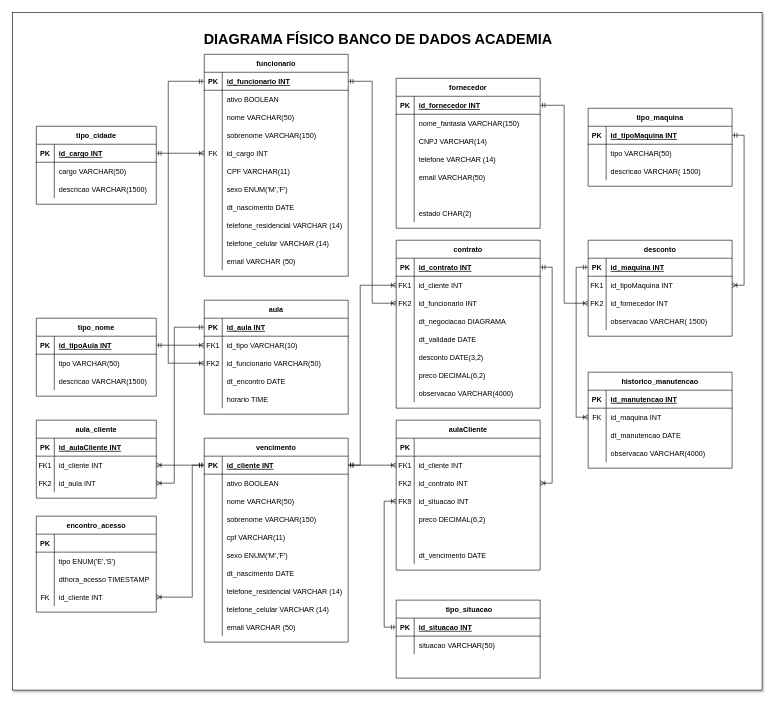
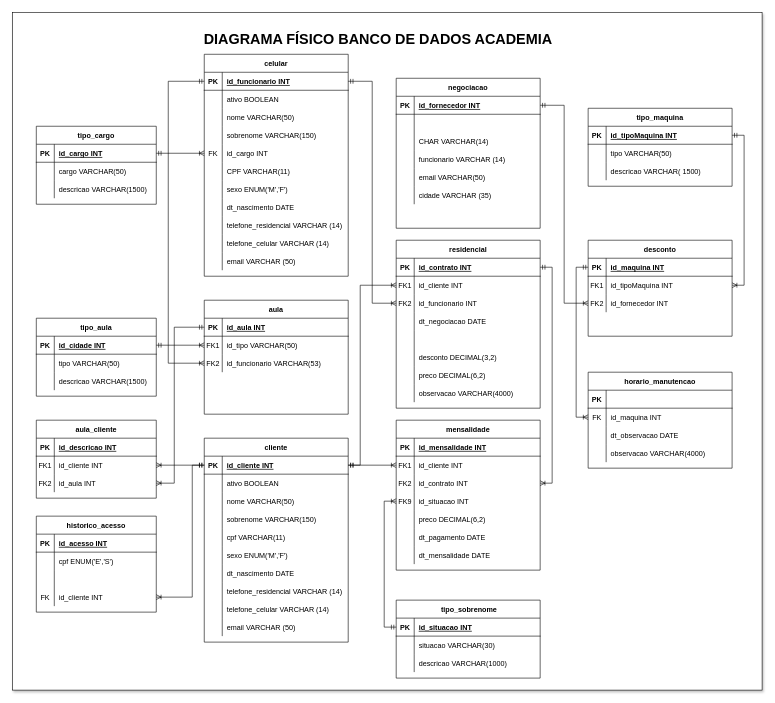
(276, 64) -> (276, 64)
(468, 88) -> (468, 88)
(477, 123) -> none
(96, 136) -> (96, 136)
(450, 142) -> (450, 142)
(458, 160) -> (463, 160)
none -> (477, 195)
(477, 213) -> none
(468, 250) -> (468, 250)
(669, 321) -> none
(461, 322) -> (453, 322)
(96, 328) -> (96, 328)
(477, 339) -> none
(85, 346) -> (82, 346)
(262, 346) -> (262, 346)
(453, 358) -> (459, 358)
(275, 364) -> (275, 364)
(285, 381) -> none
(660, 382) -> (660, 382)
(285, 399) -> none
(669, 399) -> none
(468, 430) -> (468, 430)
(646, 436) -> (646, 436)
none -> (477, 447)
(90, 448) -> (88, 448)
(276, 448) -> (276, 448)
(96, 526) -> (96, 526)
none -> (477, 537)
none -> (105, 543)
(453, 556) -> (454, 556)
(89, 562) -> (87, 562)
(105, 579) -> none
(468, 610) -> (468, 610)
(457, 646) -> (457, 646)
none -> (477, 663)
